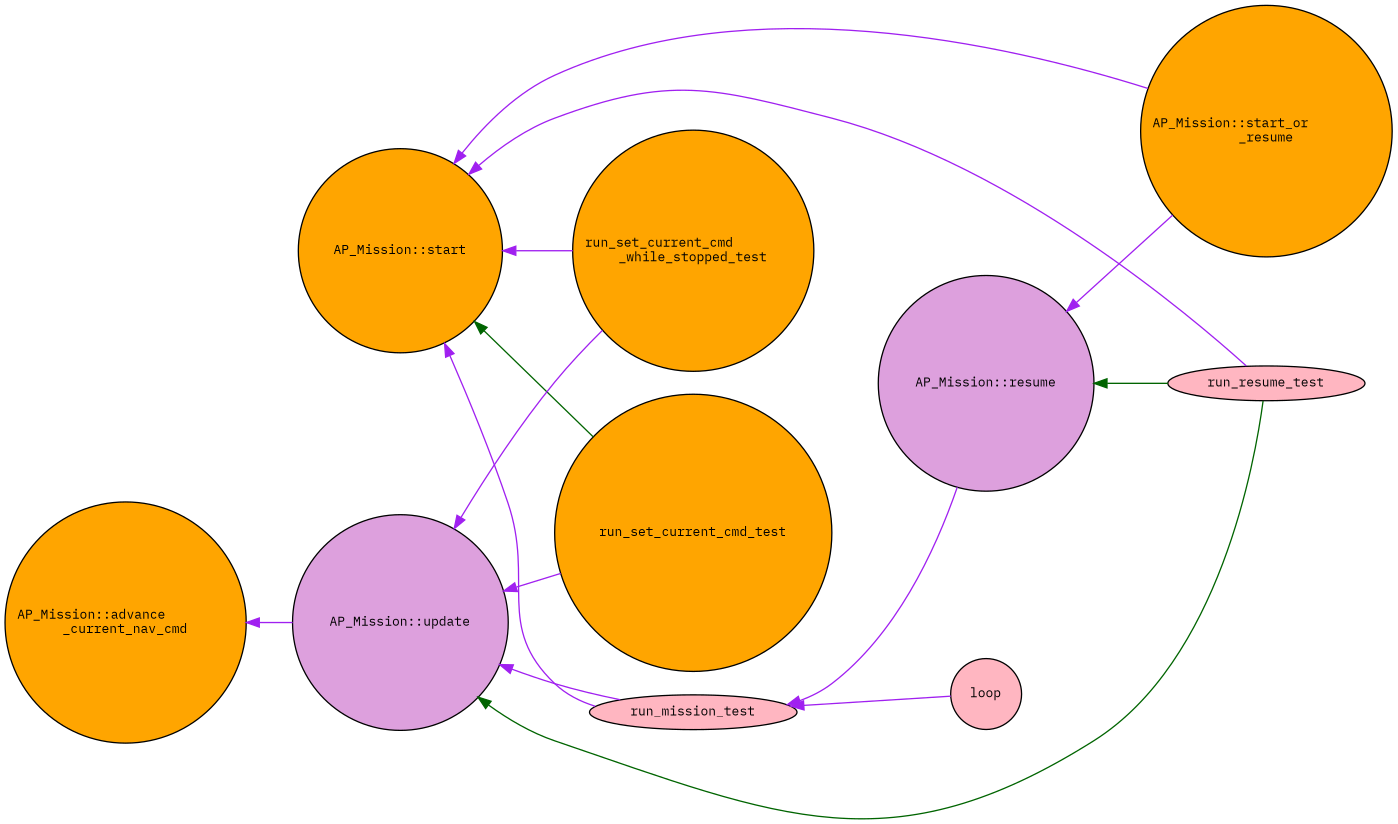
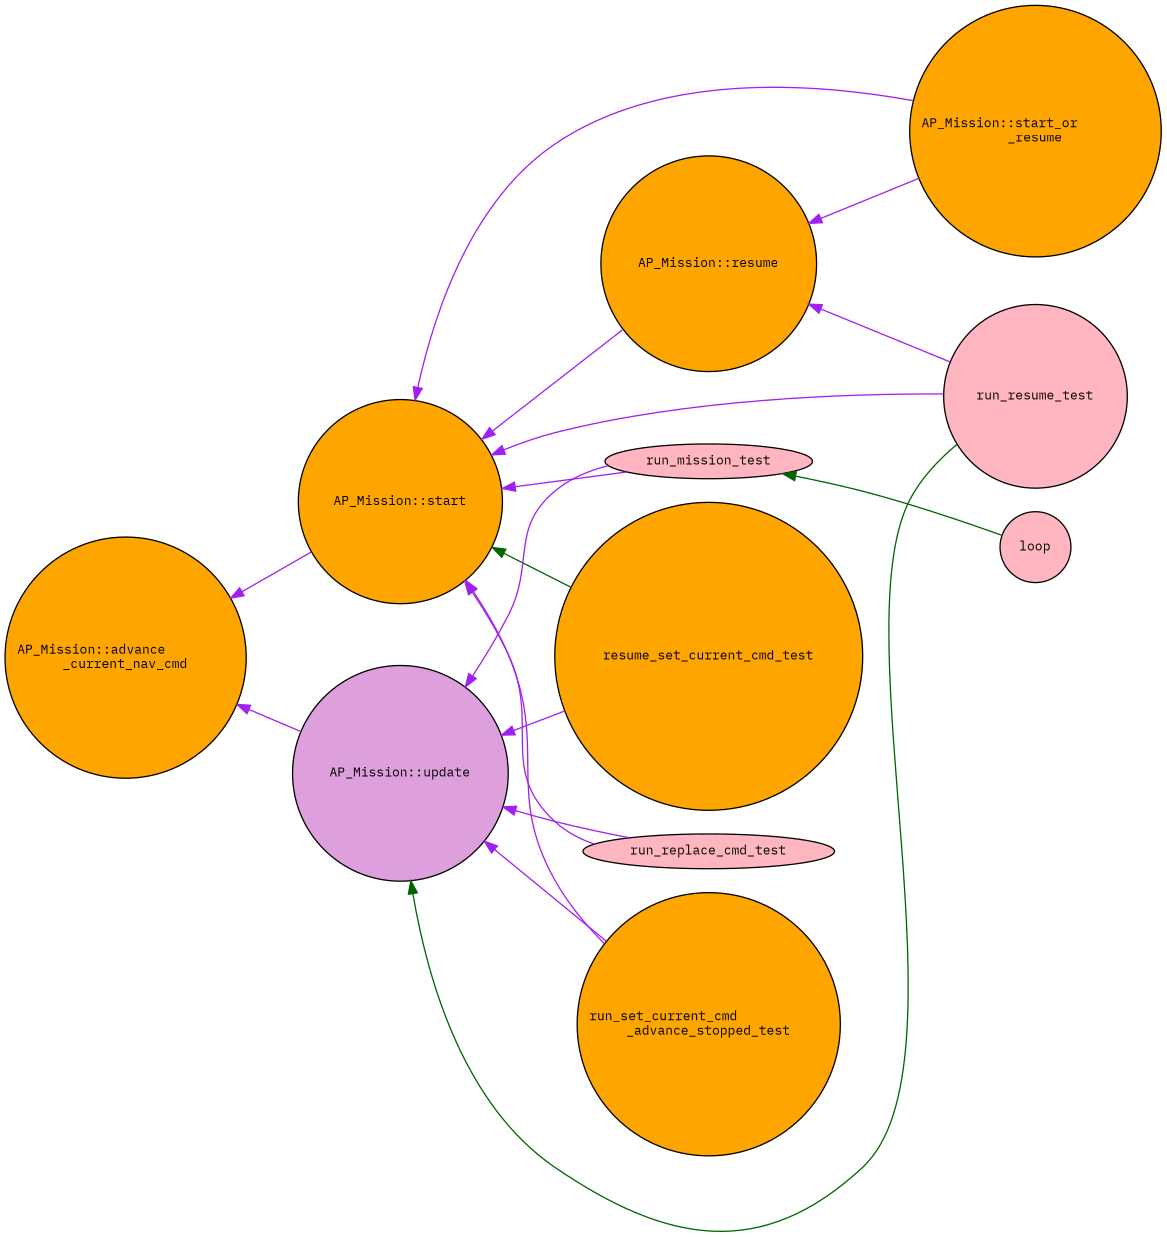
(693, 251) -> (709, 1024)
(986, 383) -> (709, 264)
(1138, 383) -> (885, 335)
(1266, 383) -> (1035, 396)
(693, 533) -> (709, 656)
none -> (277, 572)
(898, 610) -> (558, 380)
(877, 701) -> (900, 502)
none -> (709, 851)
